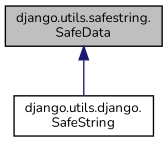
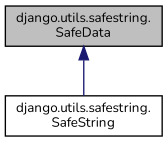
(84, 116) -> (84, 116)
